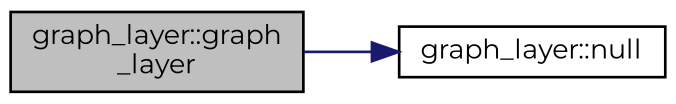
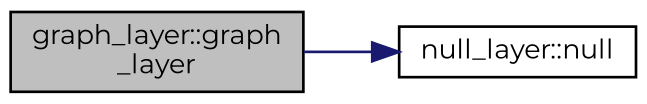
(532, 52) -> (518, 52)
